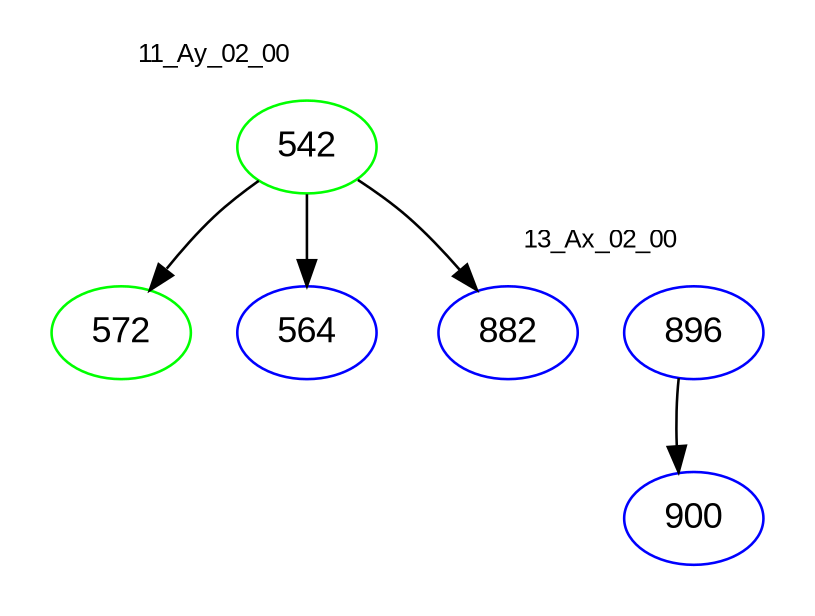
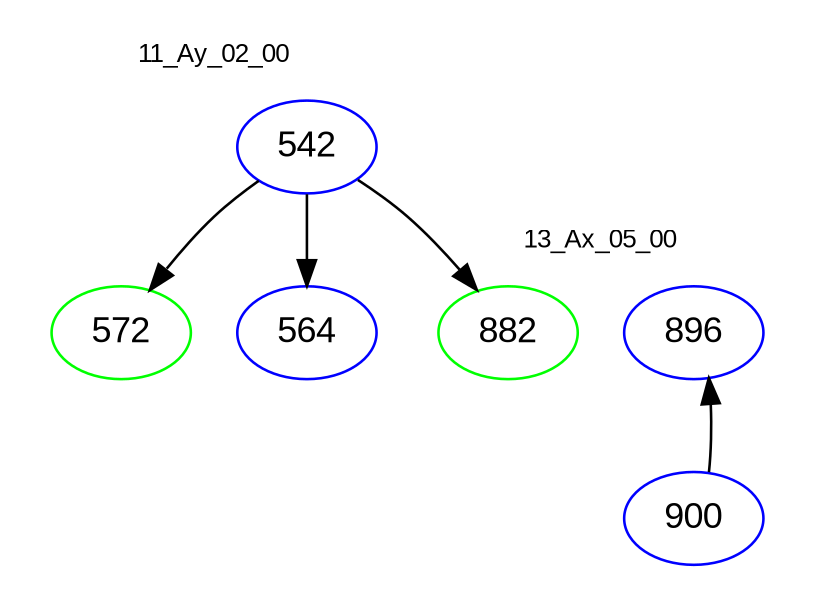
(307, 147) -> (307, 147)
(601, 241) -> (601, 241)
(508, 333) -> (508, 333)
(677, 412) -> (711, 438)
